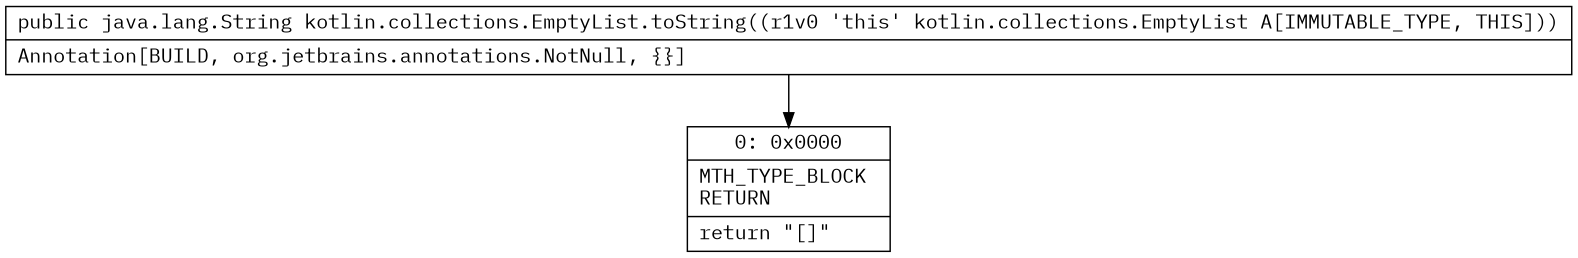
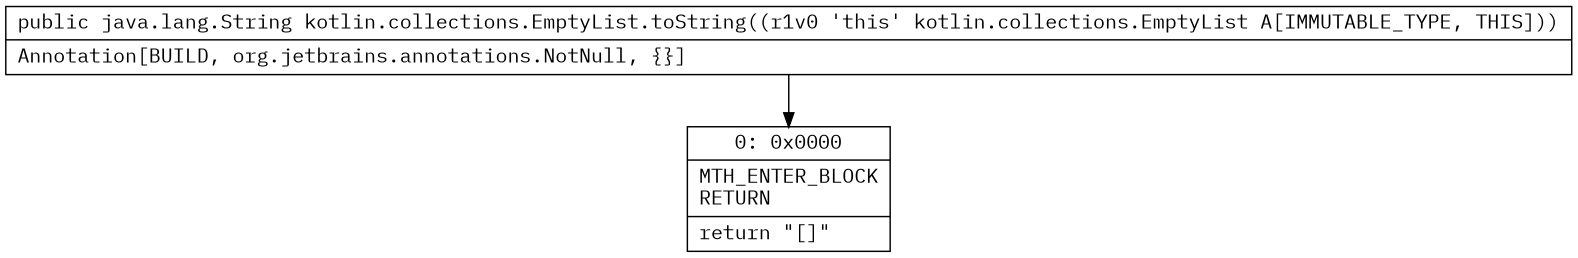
(783, 177) -> (789, 177)
